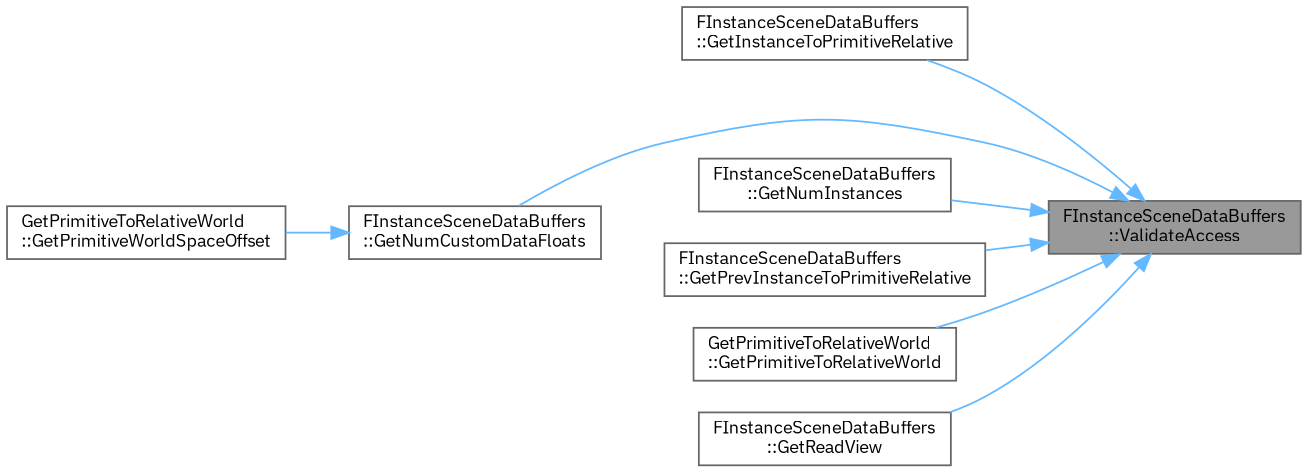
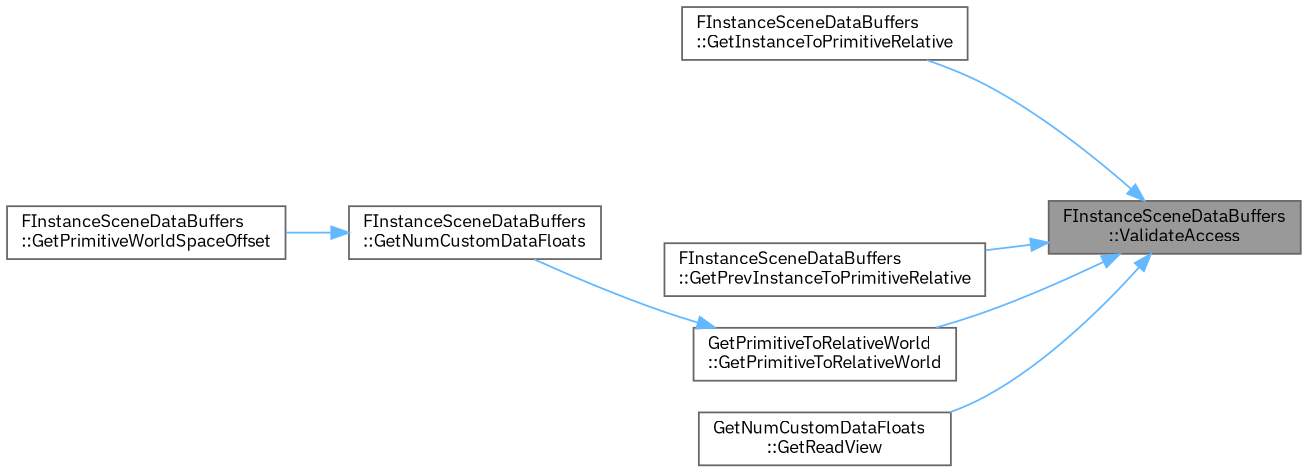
(814, 120) -> (615, 294)
(825, 185) -> none
(146, 233) -> (146, 233)
(825, 439) -> (825, 439)
